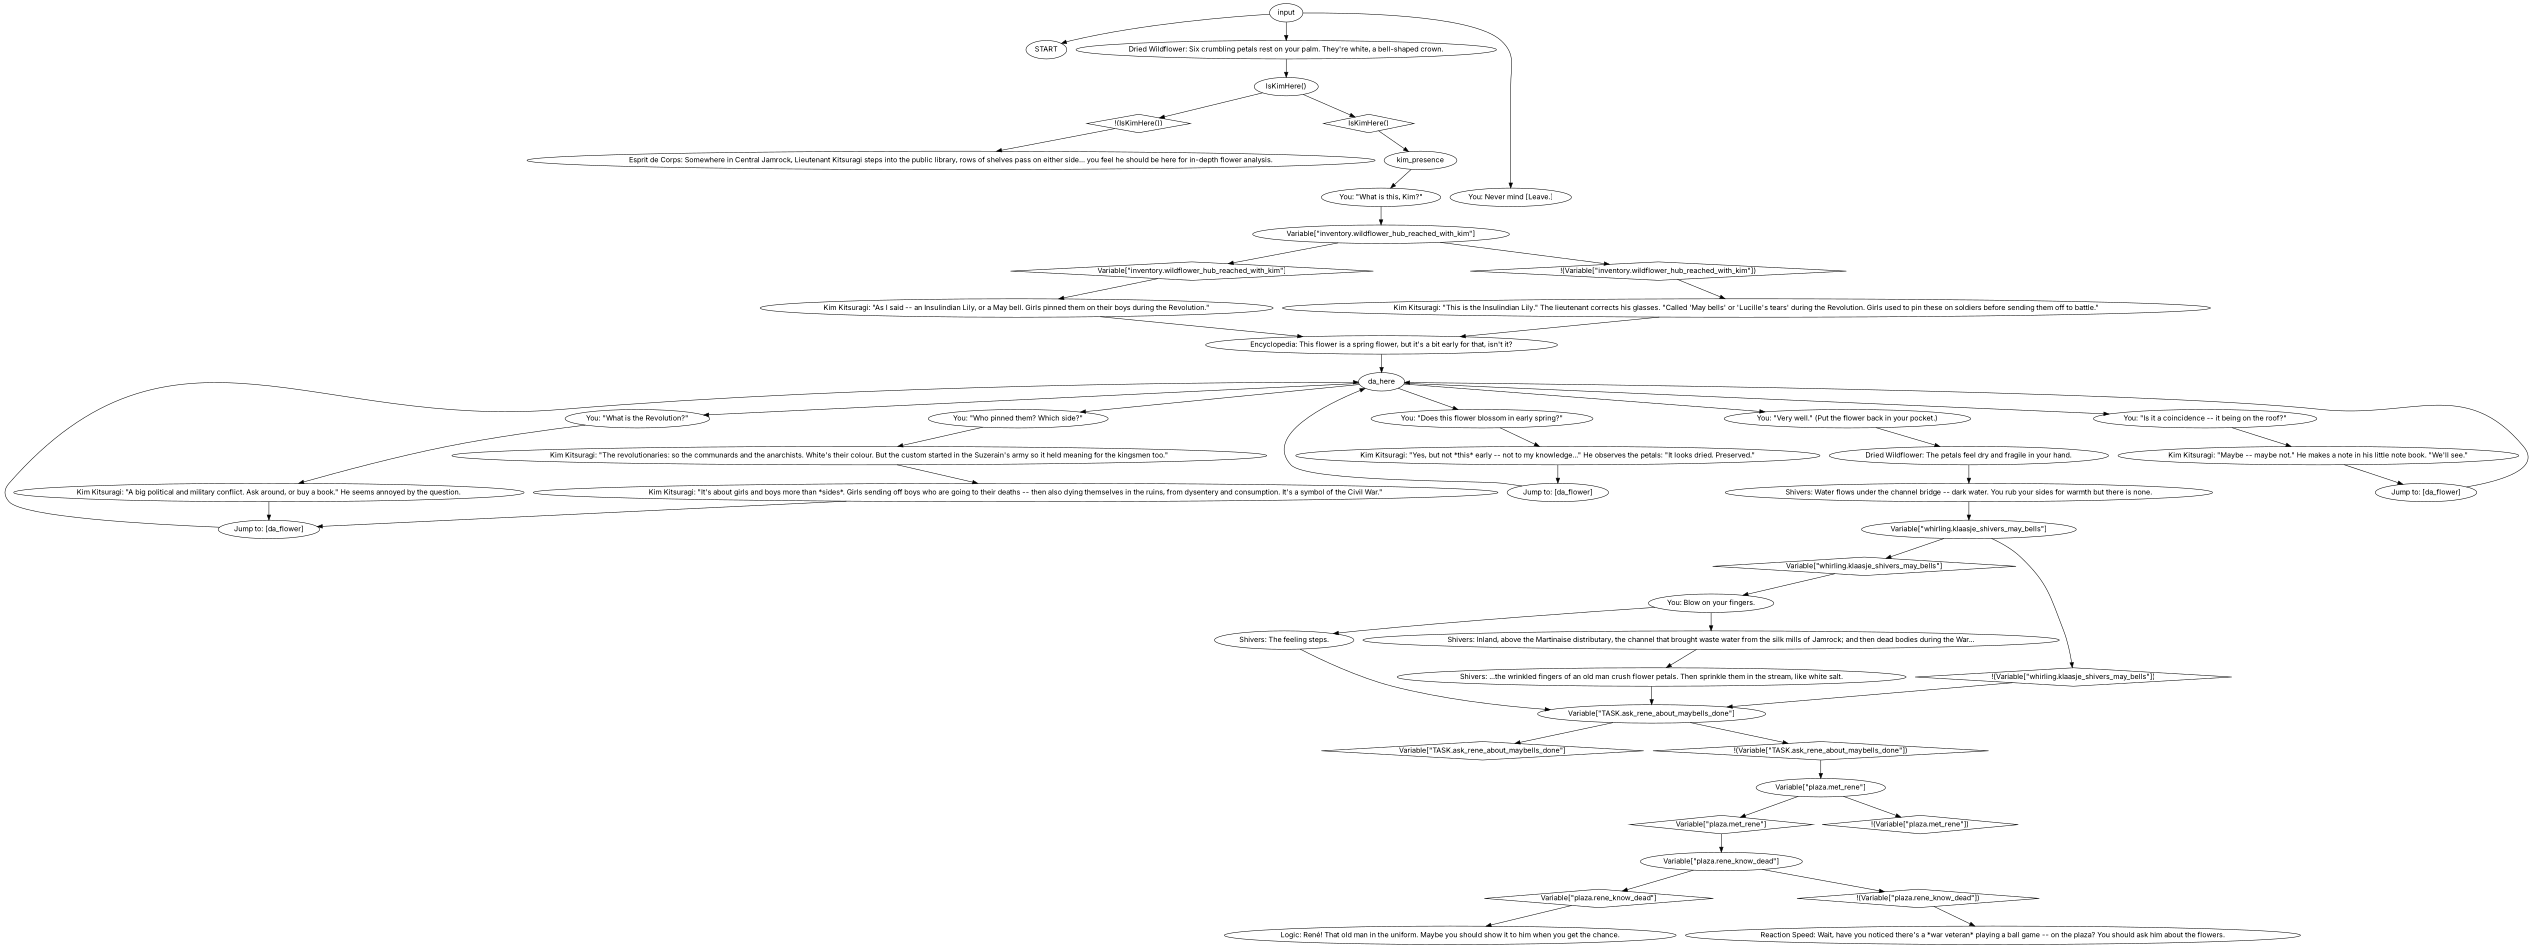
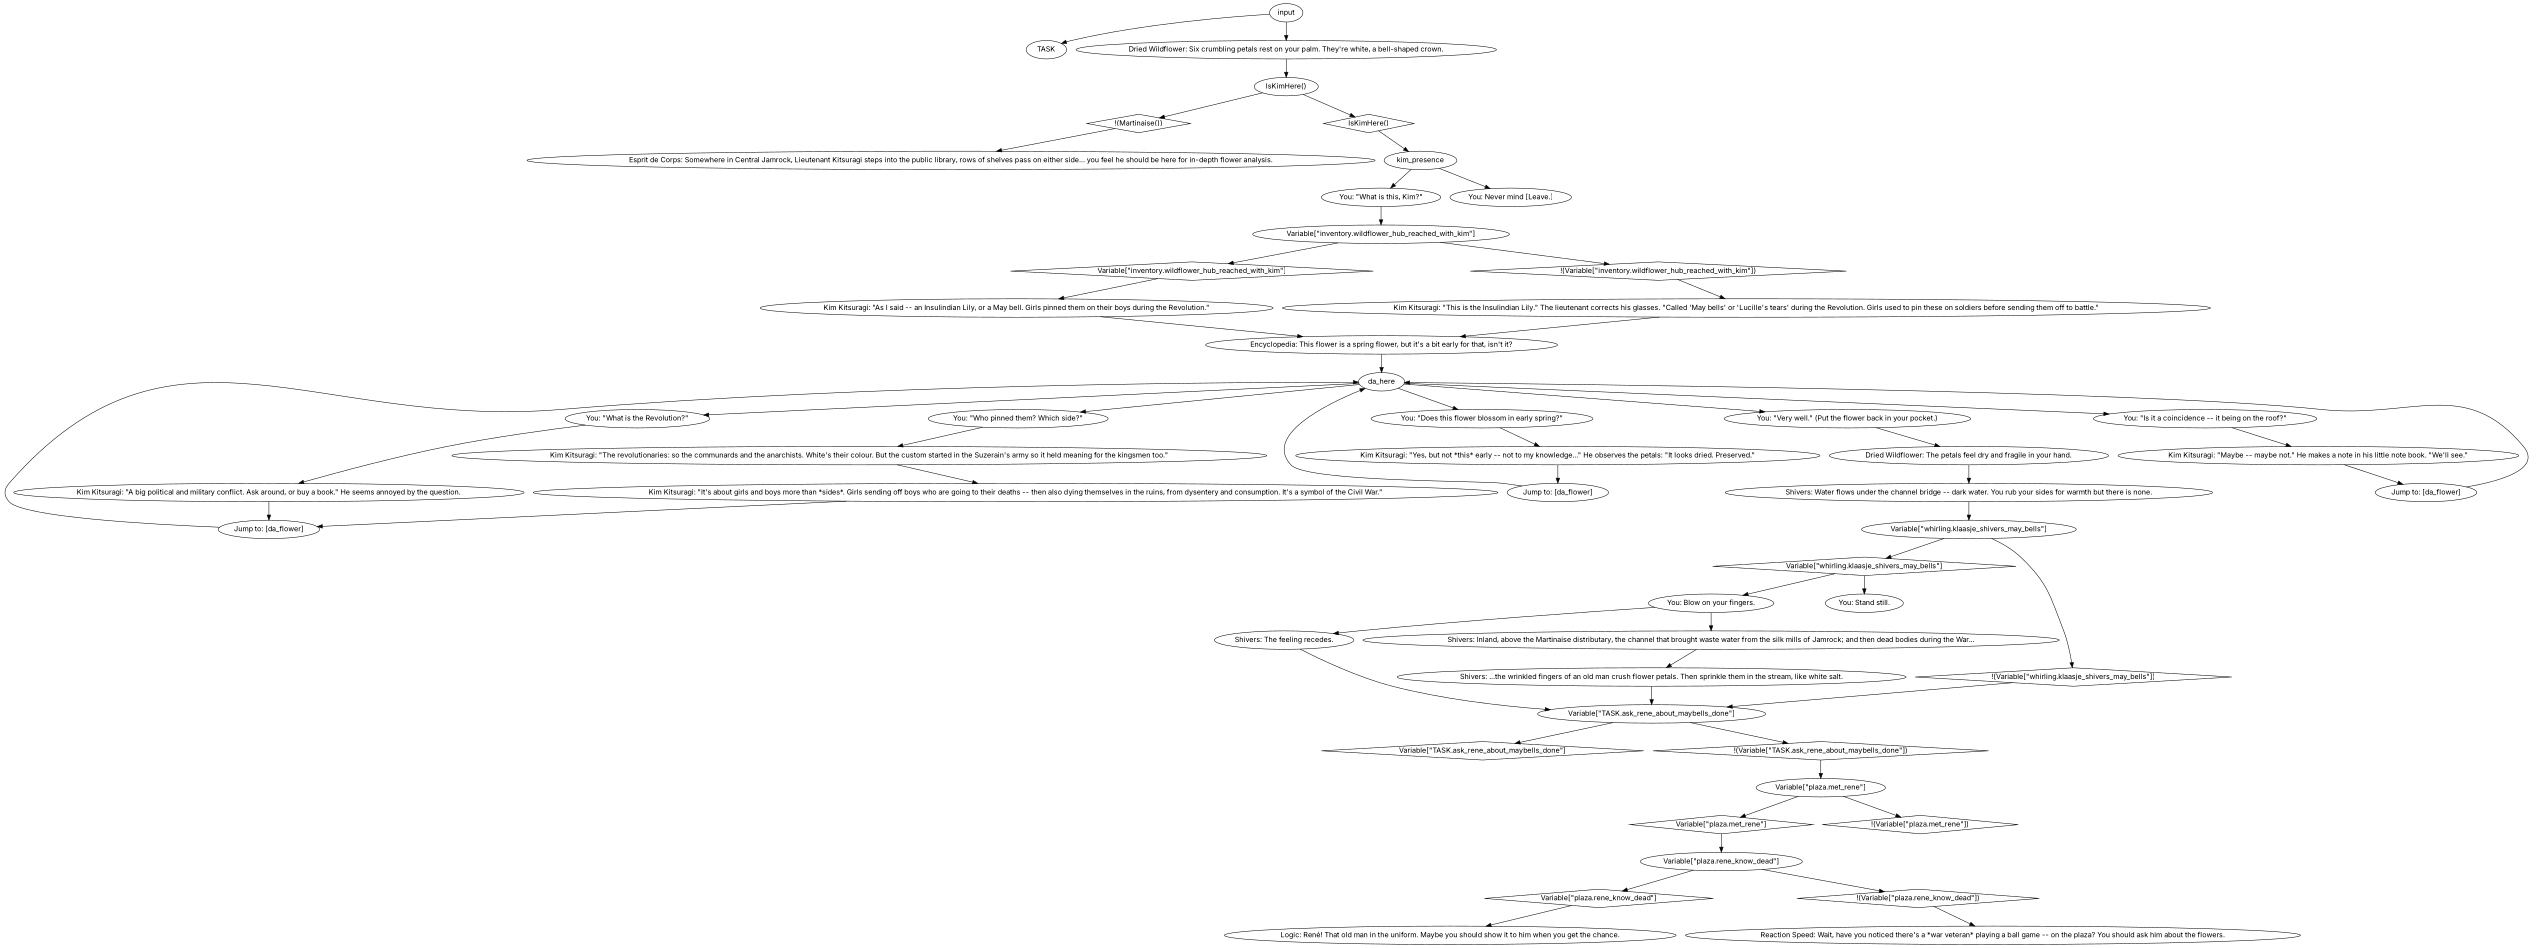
(1476, 28) -> (1462, 178)
(1046, 50) -> (1046, 50)
(1139, 124) -> (1139, 124)
none -> (1864, 603)
(1284, 640) -> (1284, 640)
